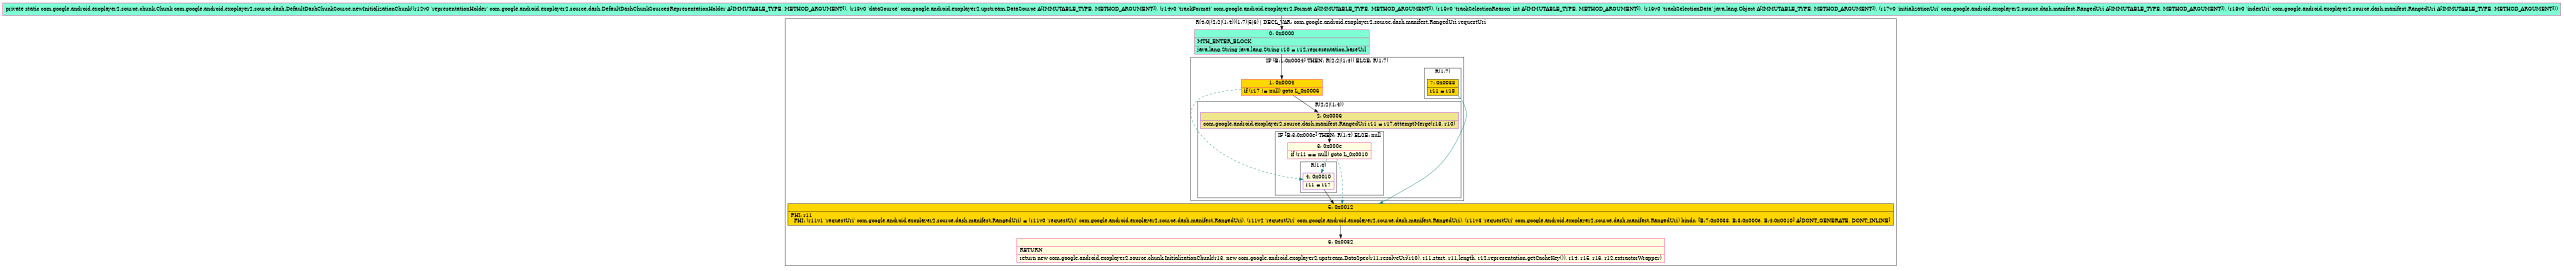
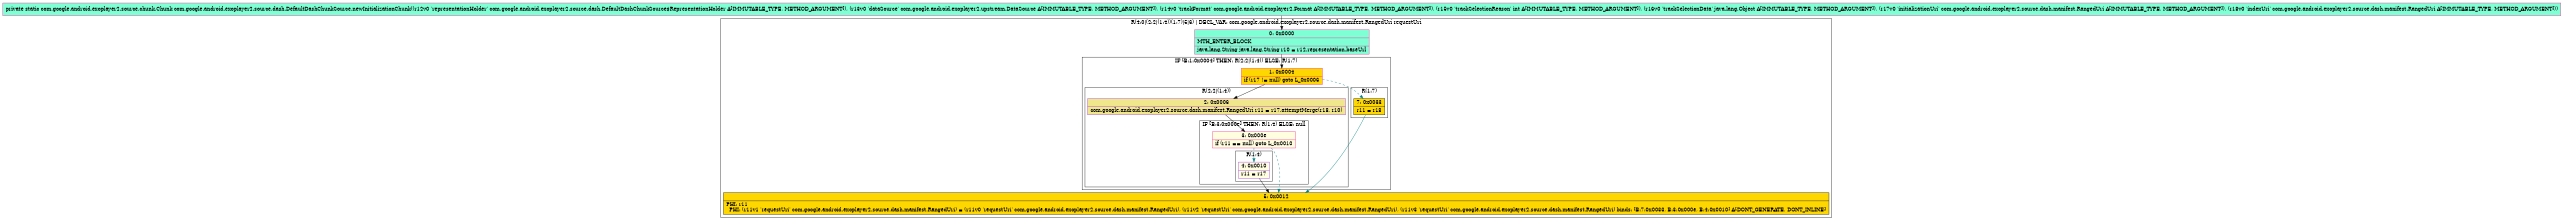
(1210, 144) -> (1343, 85)
(1341, 250) -> none
